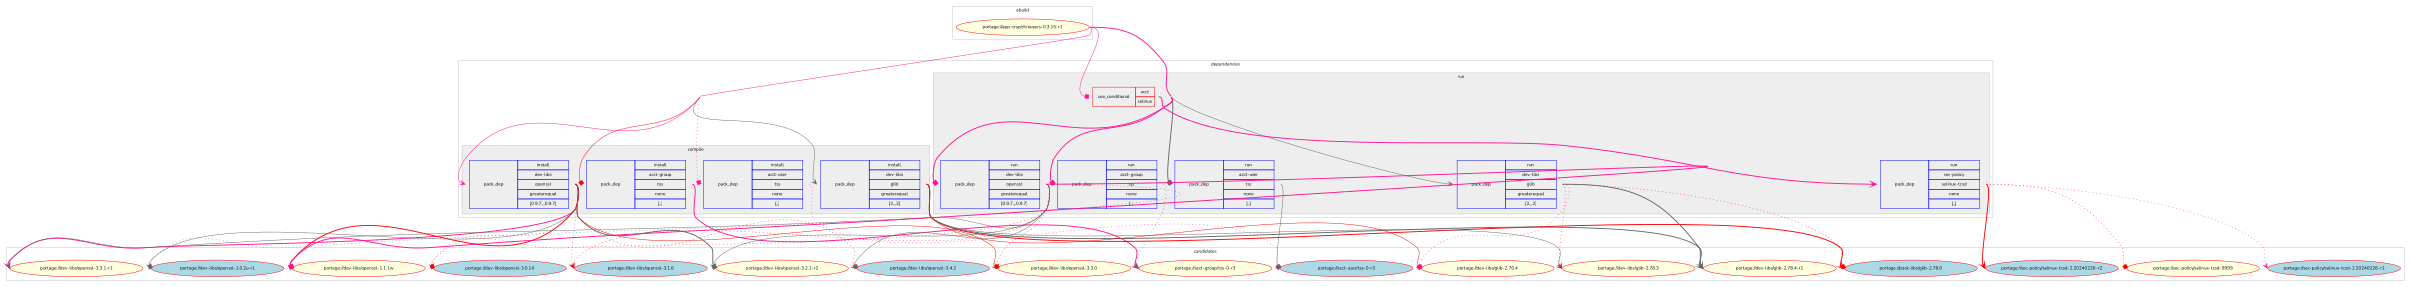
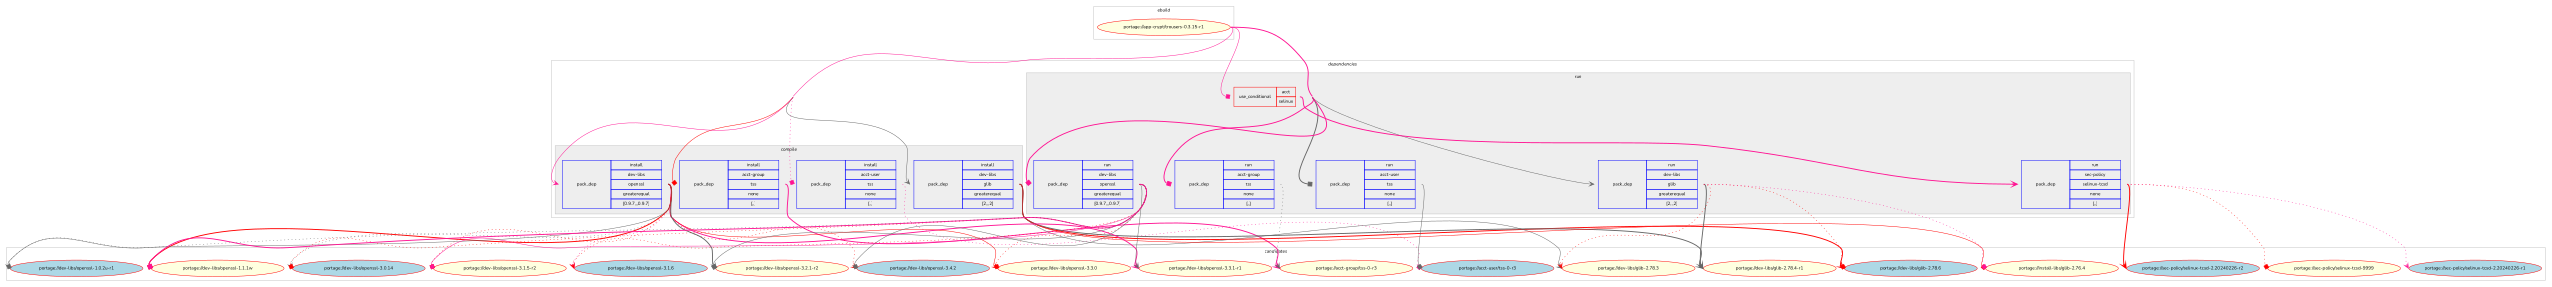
none -> (500, 268)
(1488, 268) -> (2052, 268)
(1911, 268) -> (1911, 268)
